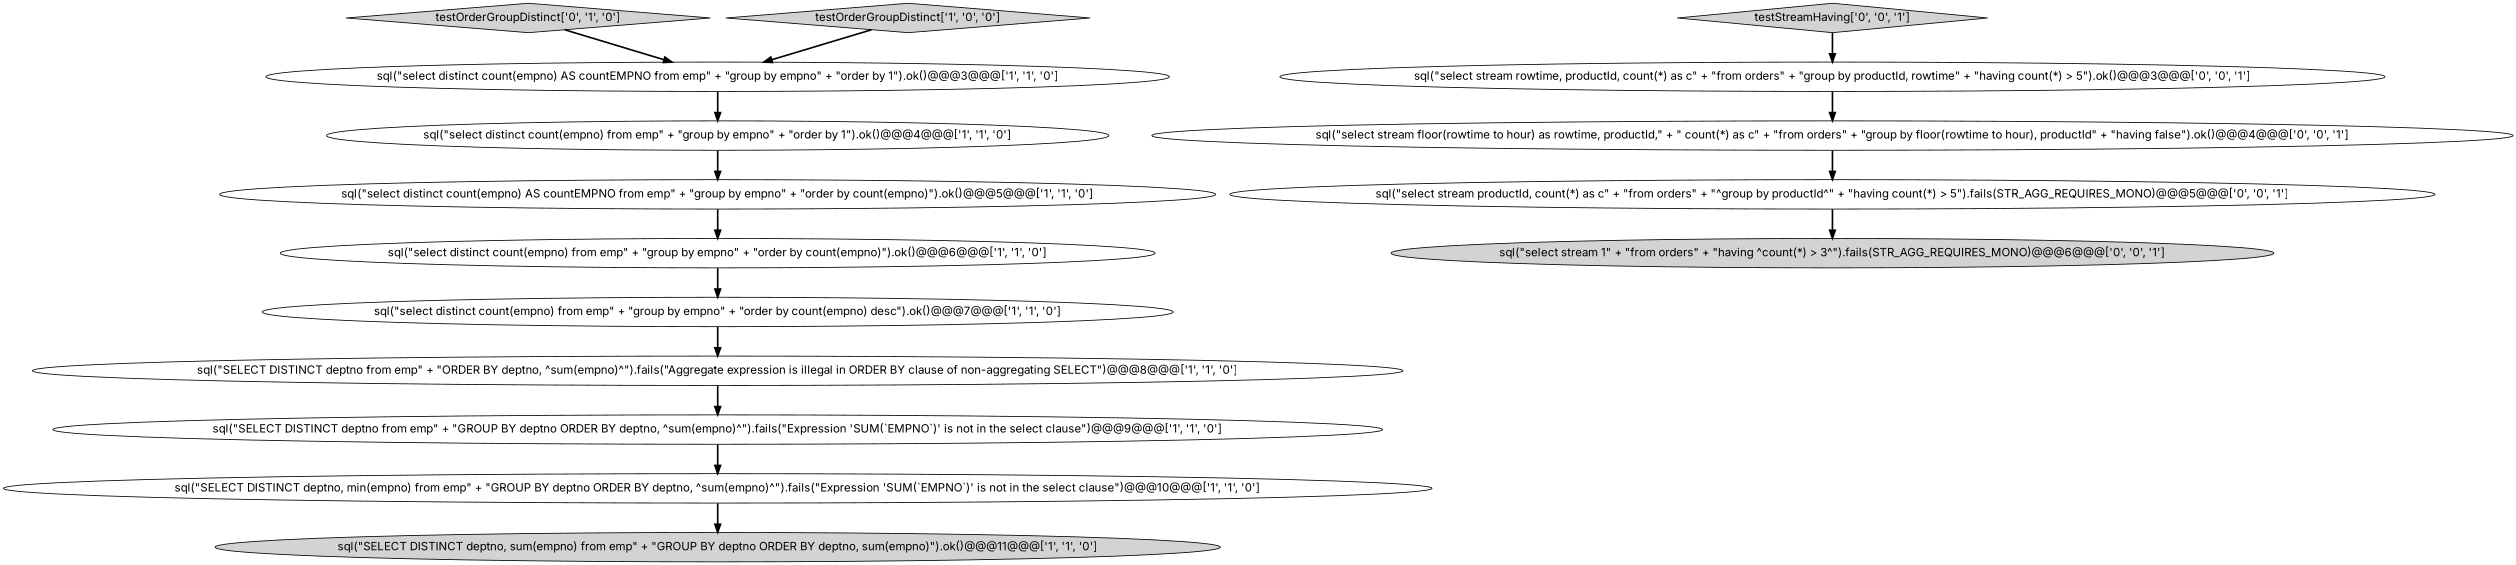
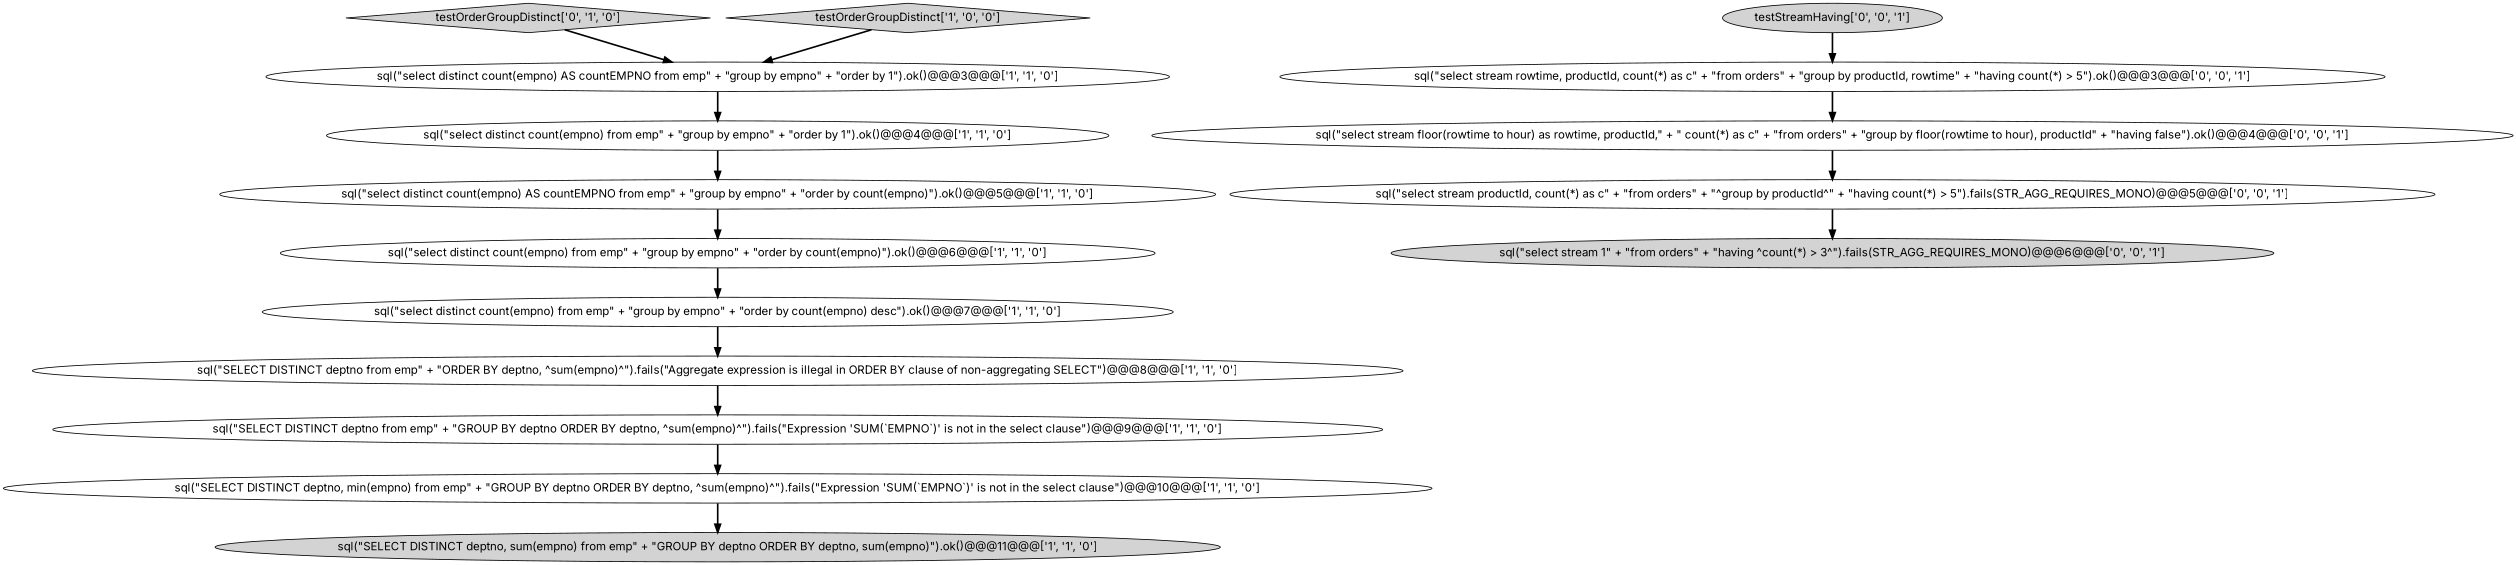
(1832, 18) -> (1832, 18)
